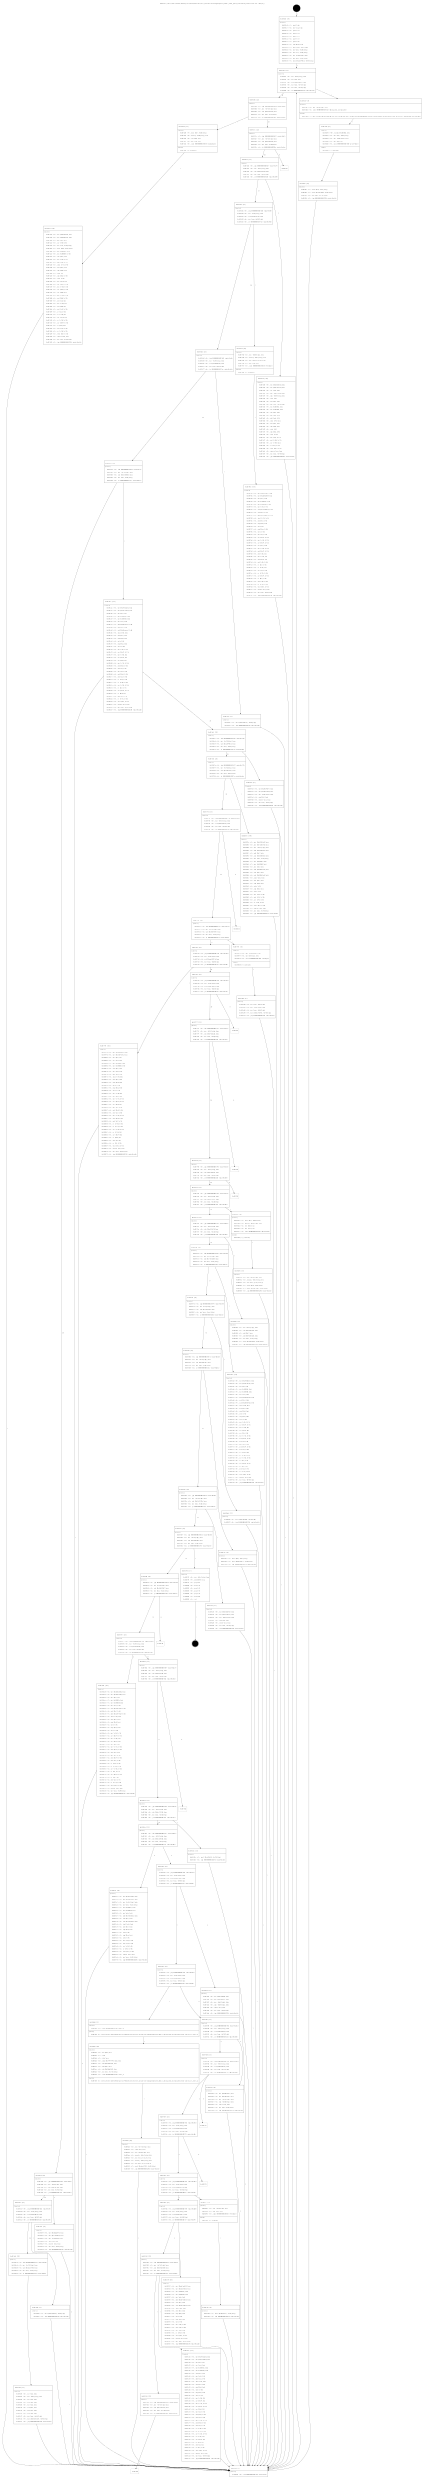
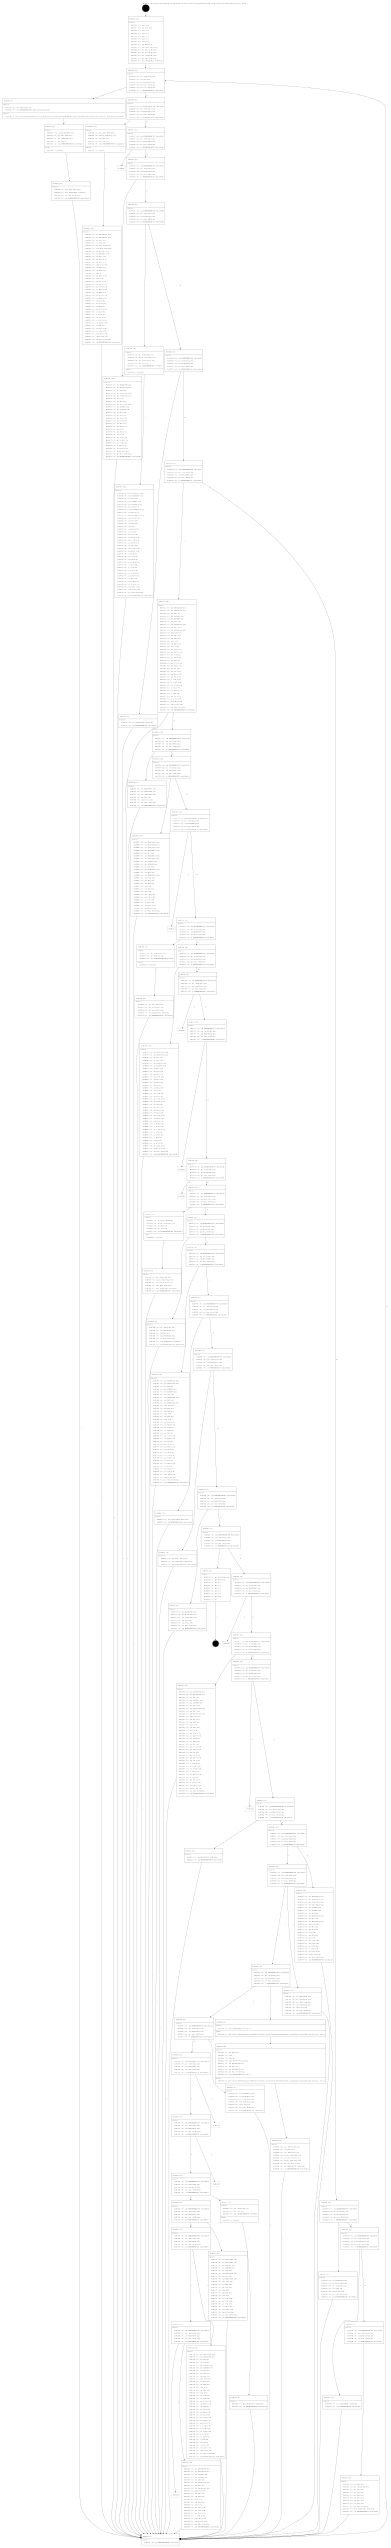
none -> (201, 2495)
